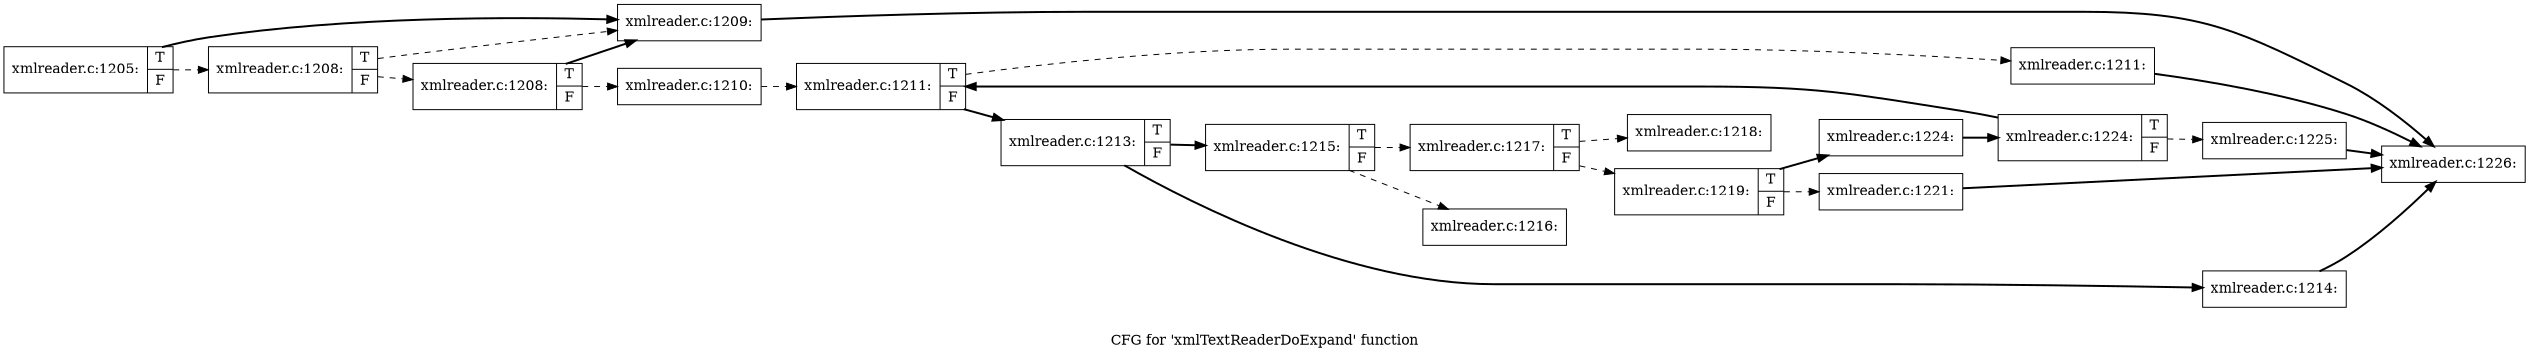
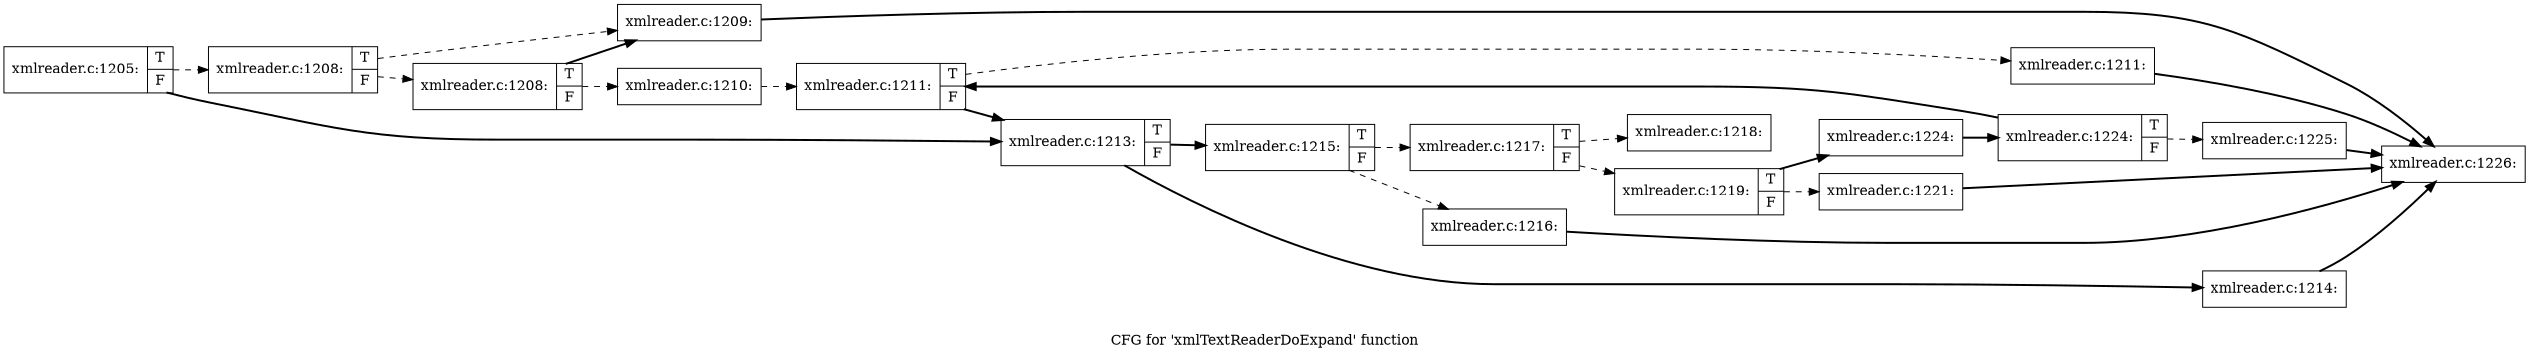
(384, 21) -> (576, 140)
none -> (1983, 243)
